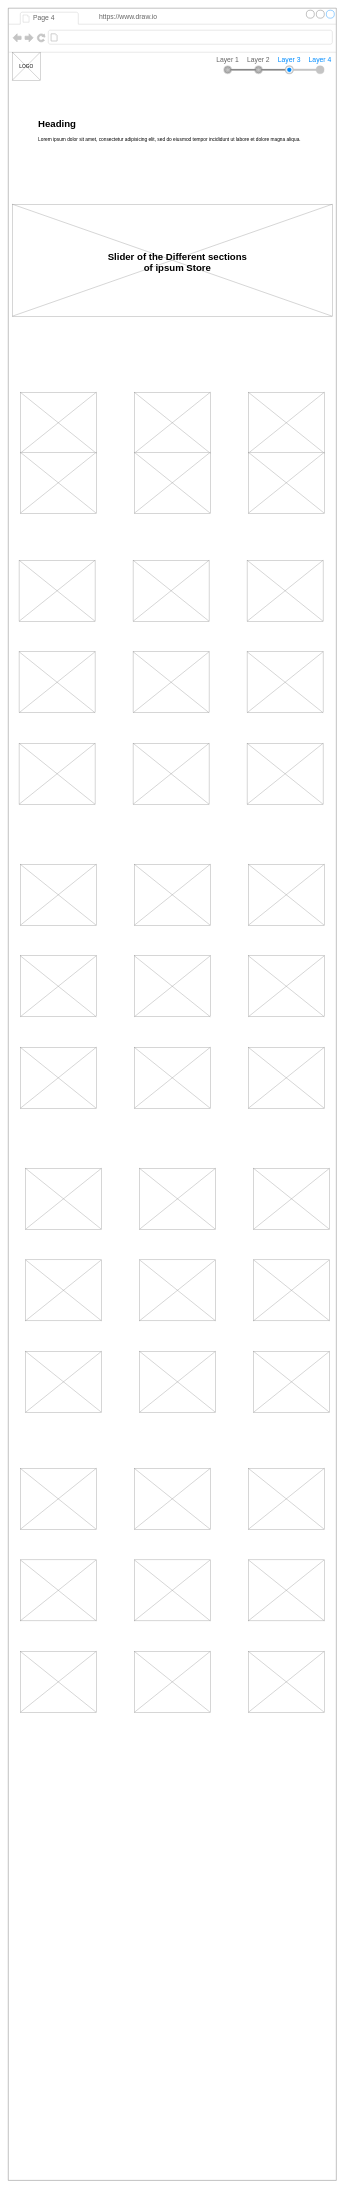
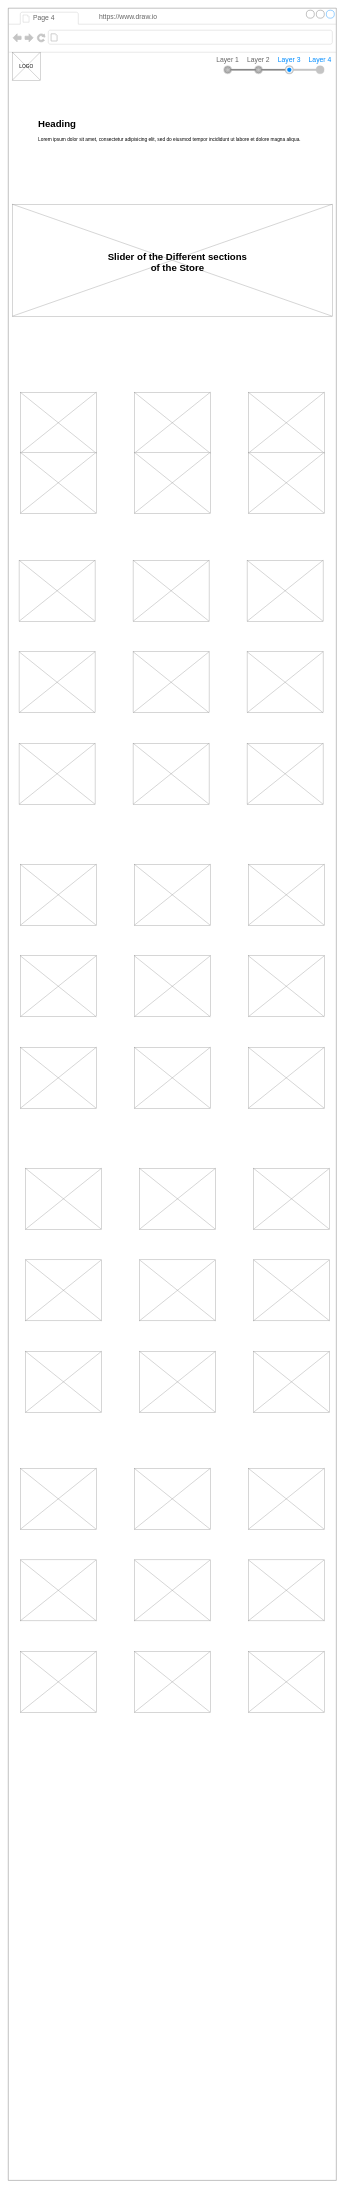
(177, 262) -> (177, 262)
